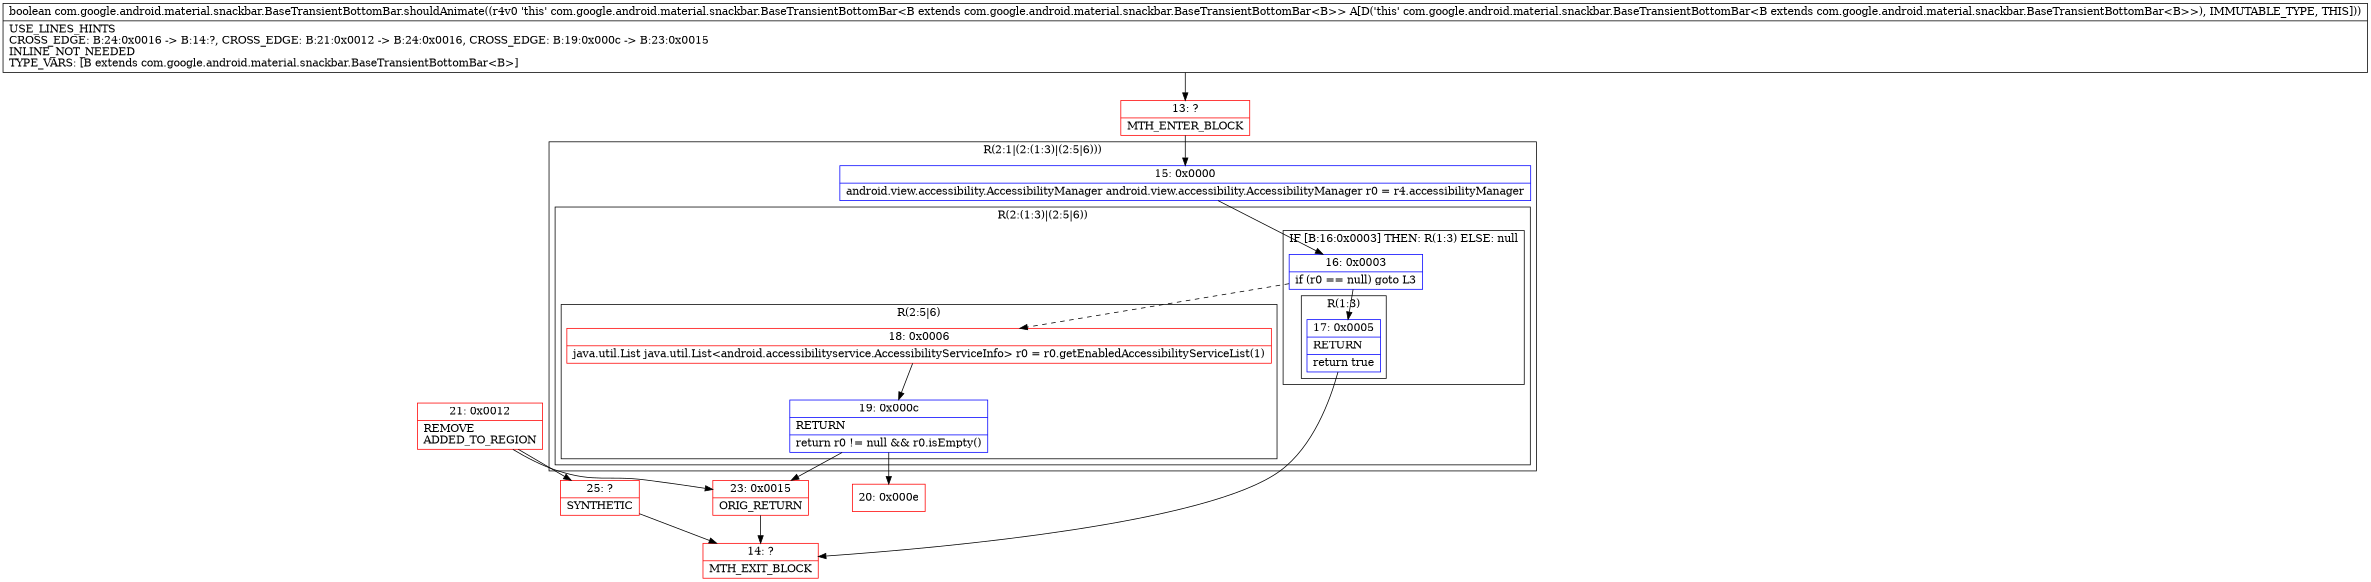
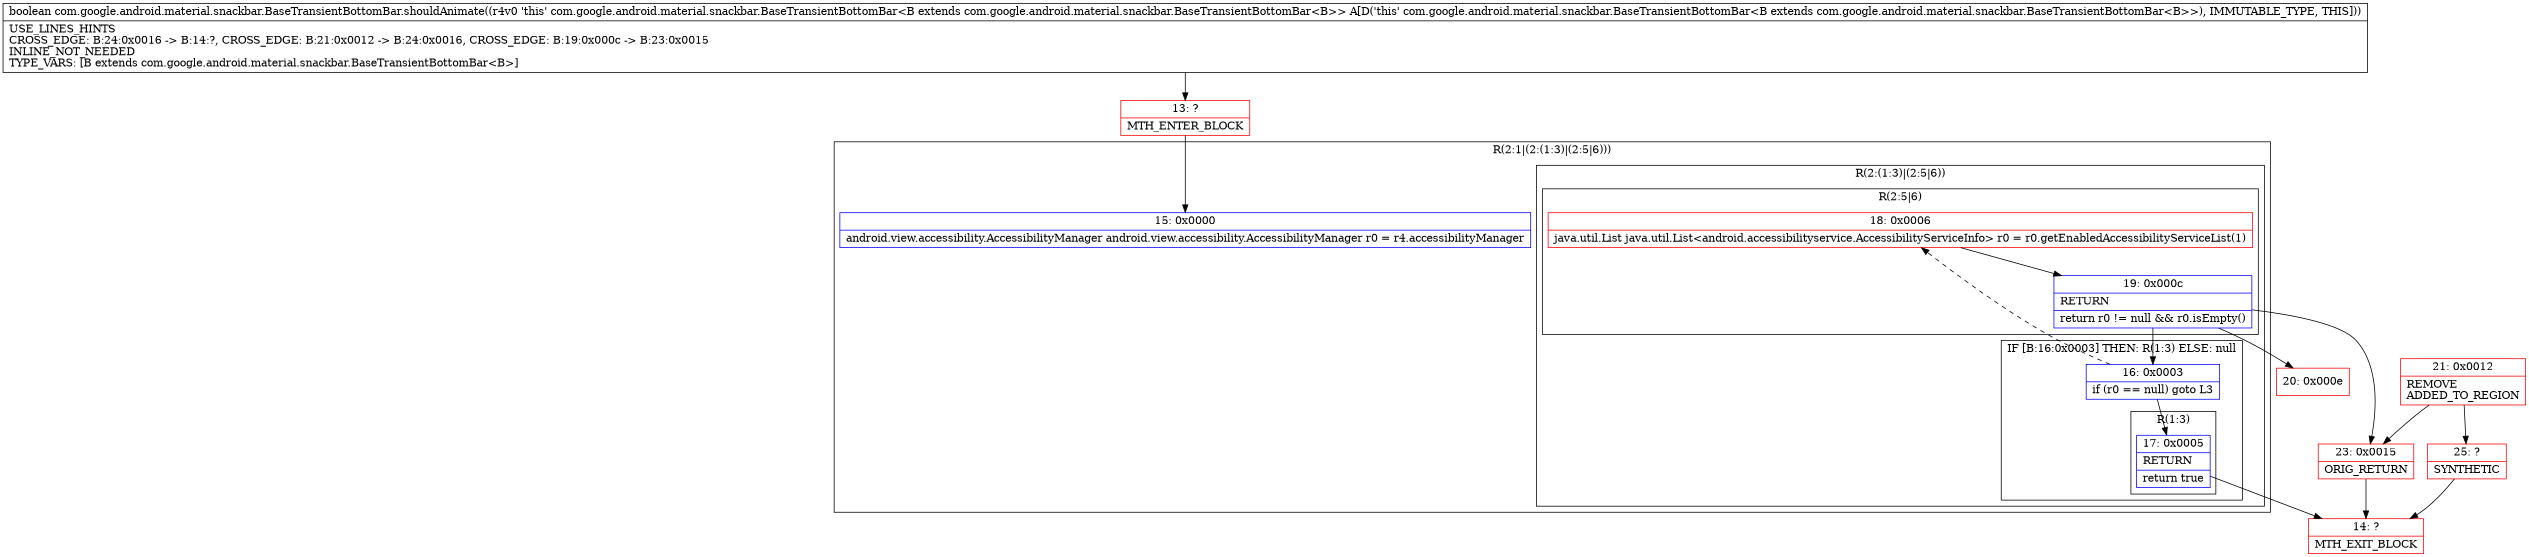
(1267, 226) -> (2153, 345)
